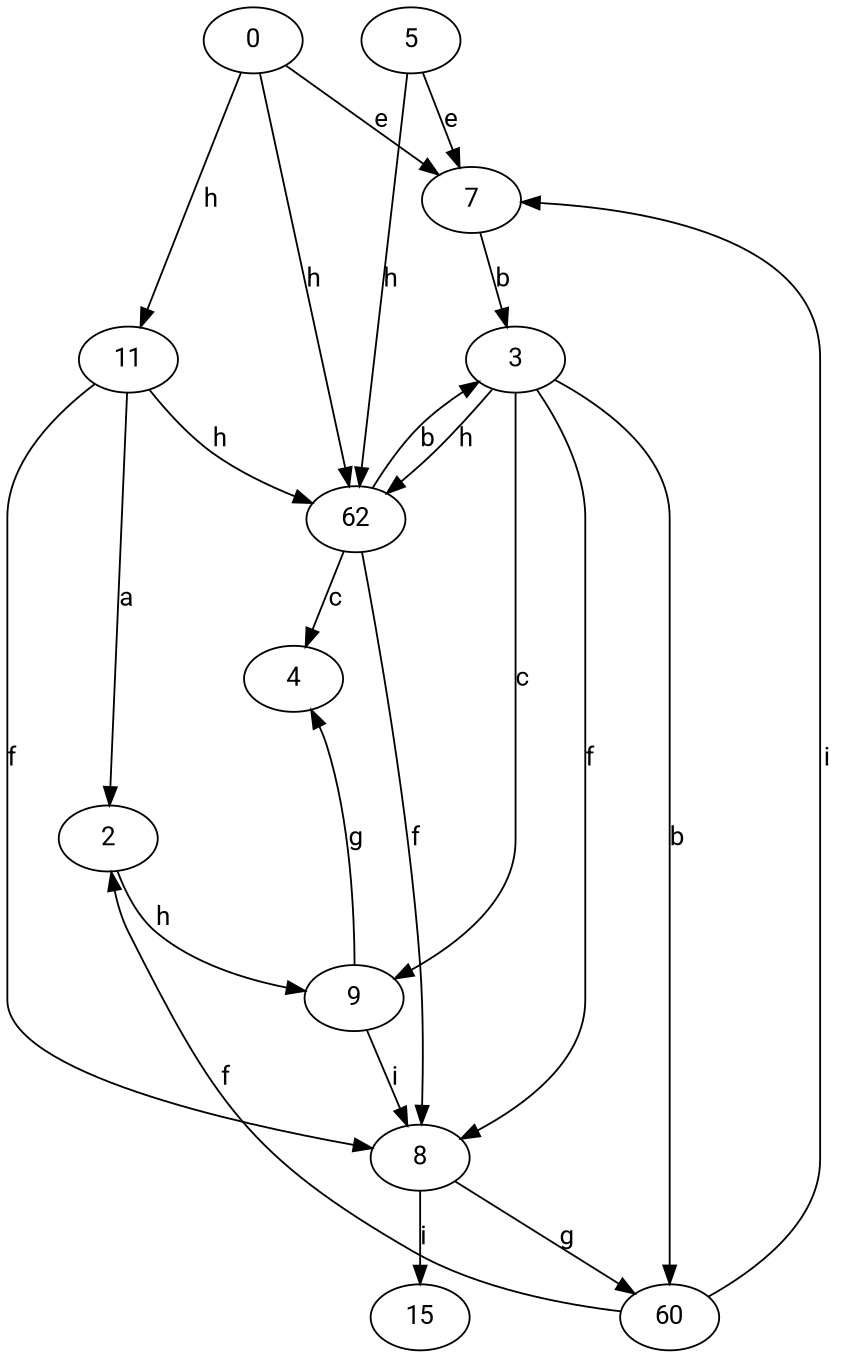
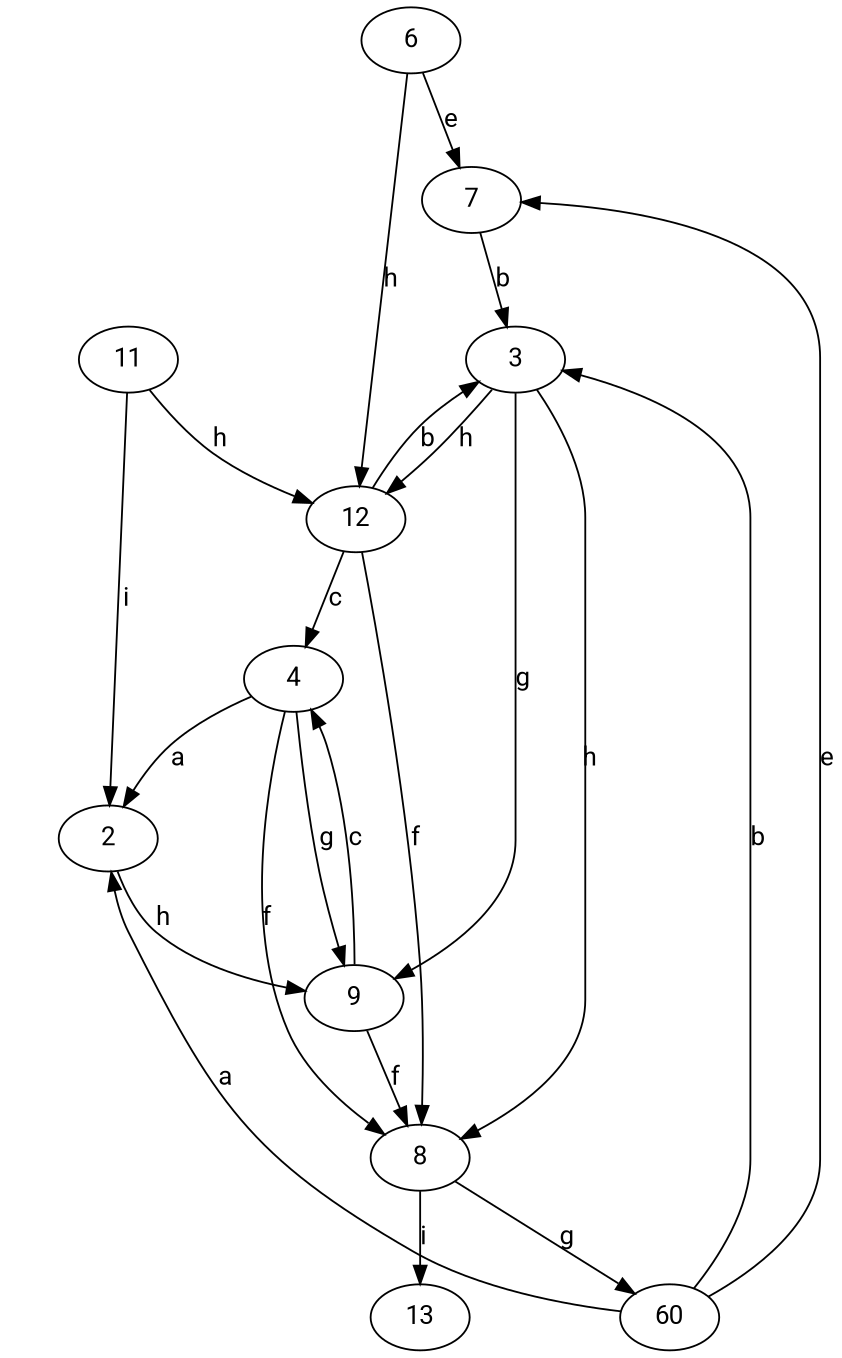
(253, 40) -> none
(411, 40) -> (411, 40)
(356, 519) -> (356, 519)
(127, 599) -> (127, 599)
(523, 679) -> (523, 679)
none -> (184, 734)
(590, 759) -> (590, 759)
(827, 759) -> (827, 759)
(670, 798) -> (750, 791)
none -> (312, 831)
(356, 838) -> (356, 838)
(7, 871) -> (265, 934)
(226, 1078) -> (226, 1078)
(395, 1078) -> (395, 1078)
(420, 1317) -> (420, 1317)
